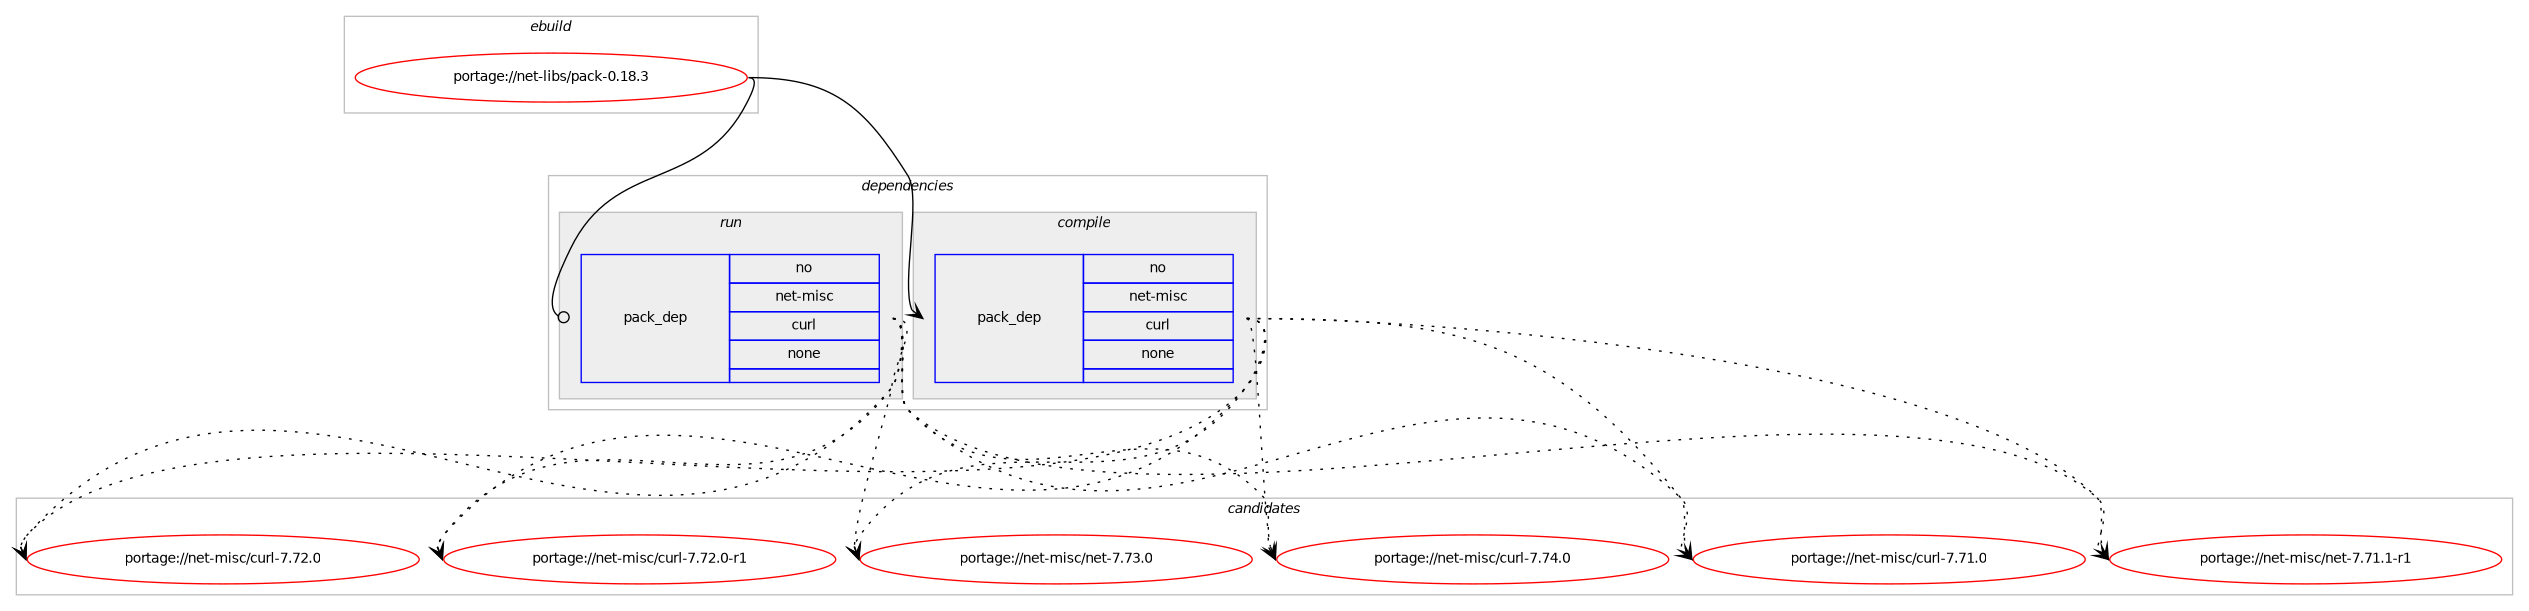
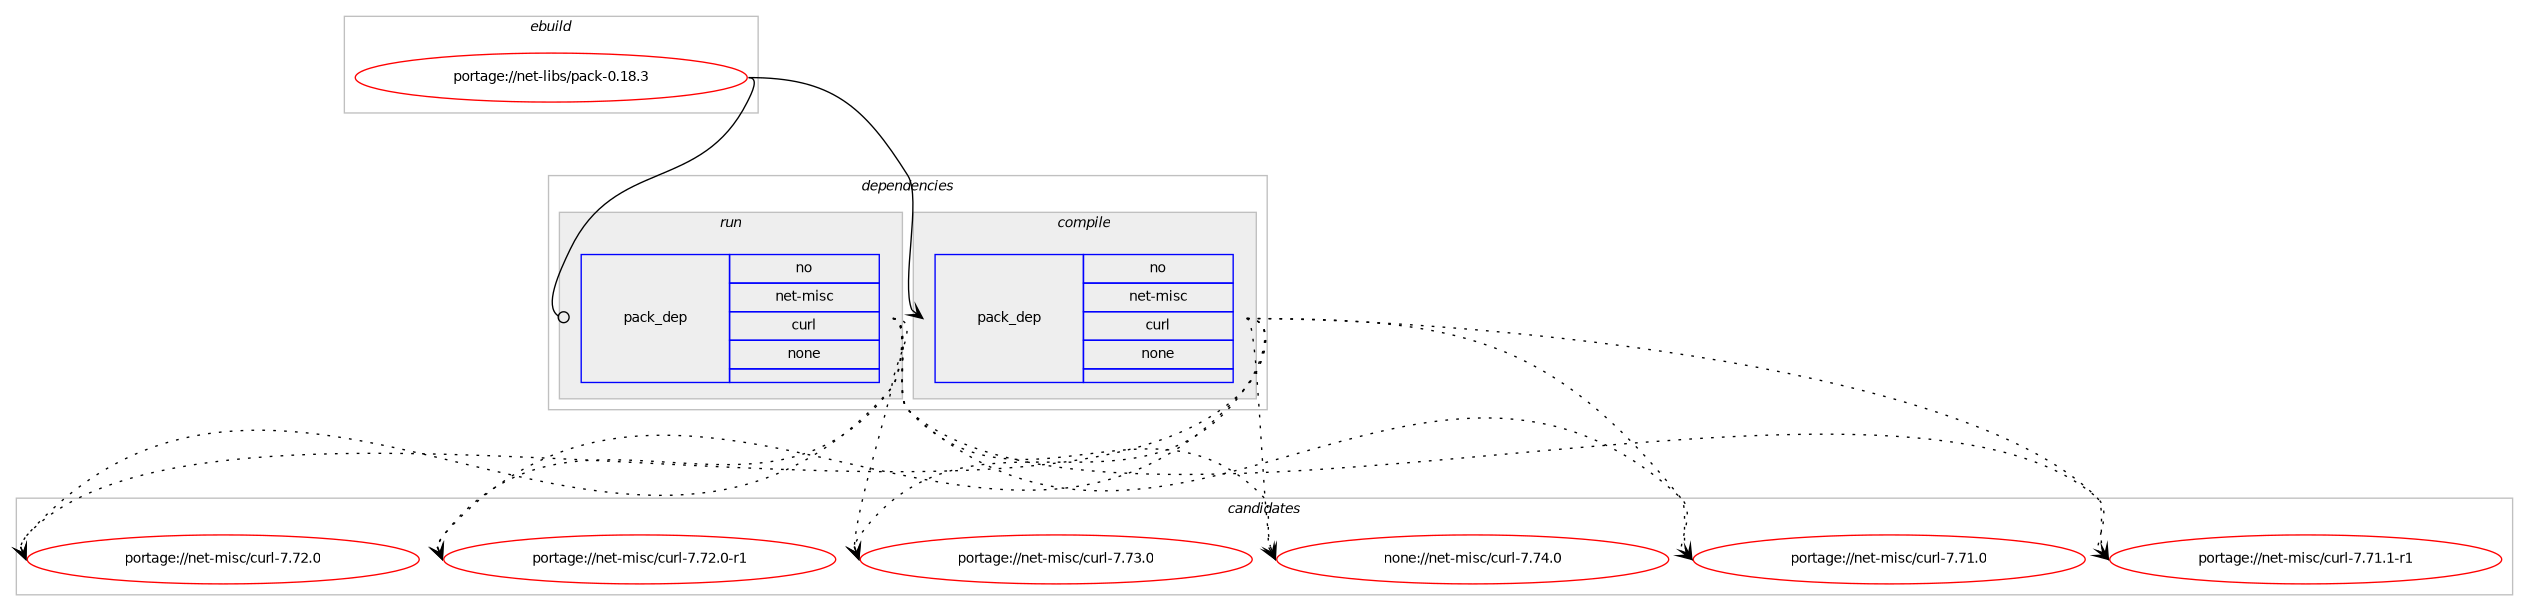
(1056, 559) -> (1056, 559)
(1473, 559) -> (1473, 559)
(2306, 559) -> (2306, 559)
